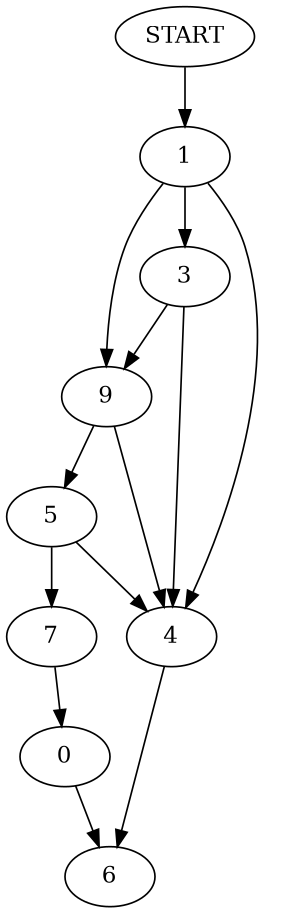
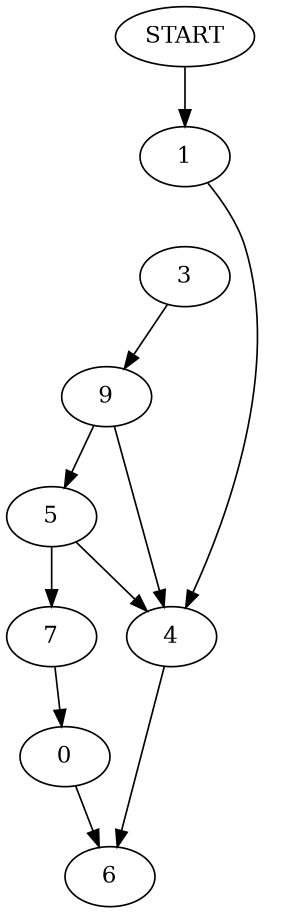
(185, 208) -> none
(120, 261) -> none
(179, 448) -> none
